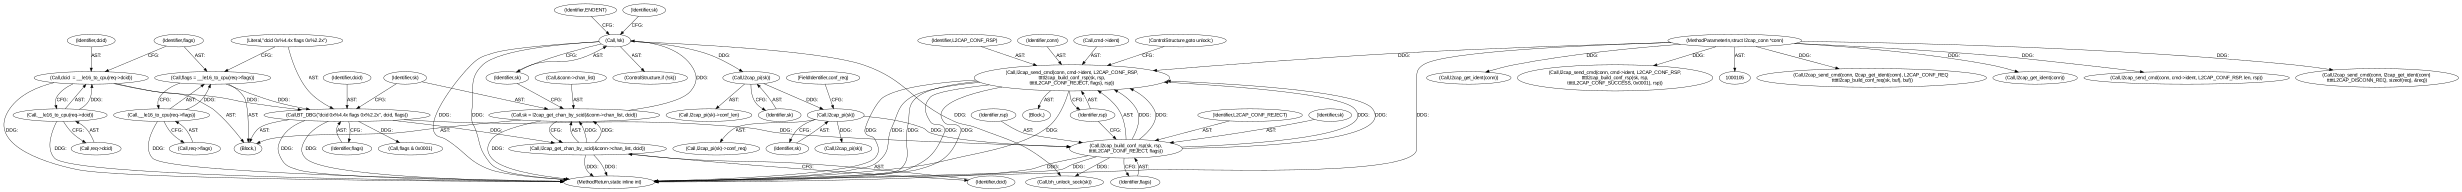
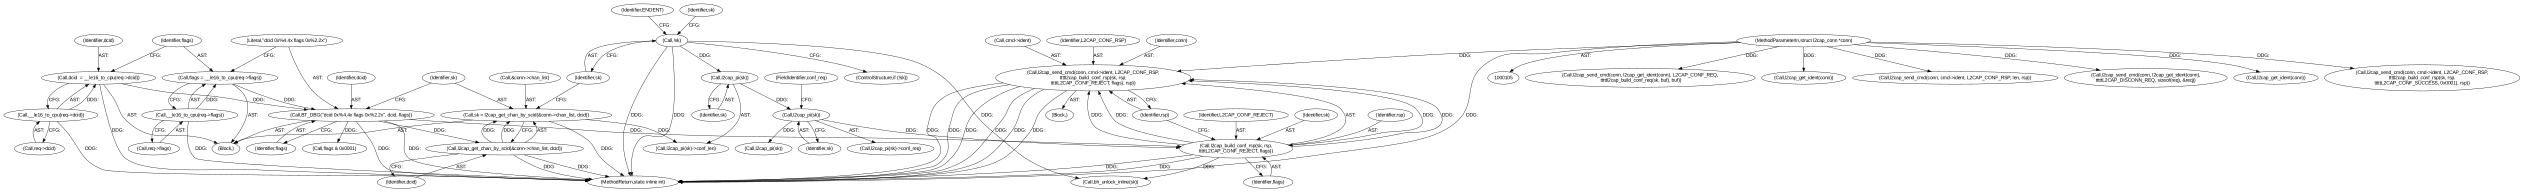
(1181, 41) -> none
(637, 56) -> (816, 56)
(696, 79) -> (631, 125)
(1065, 182) -> (1111, 182)
